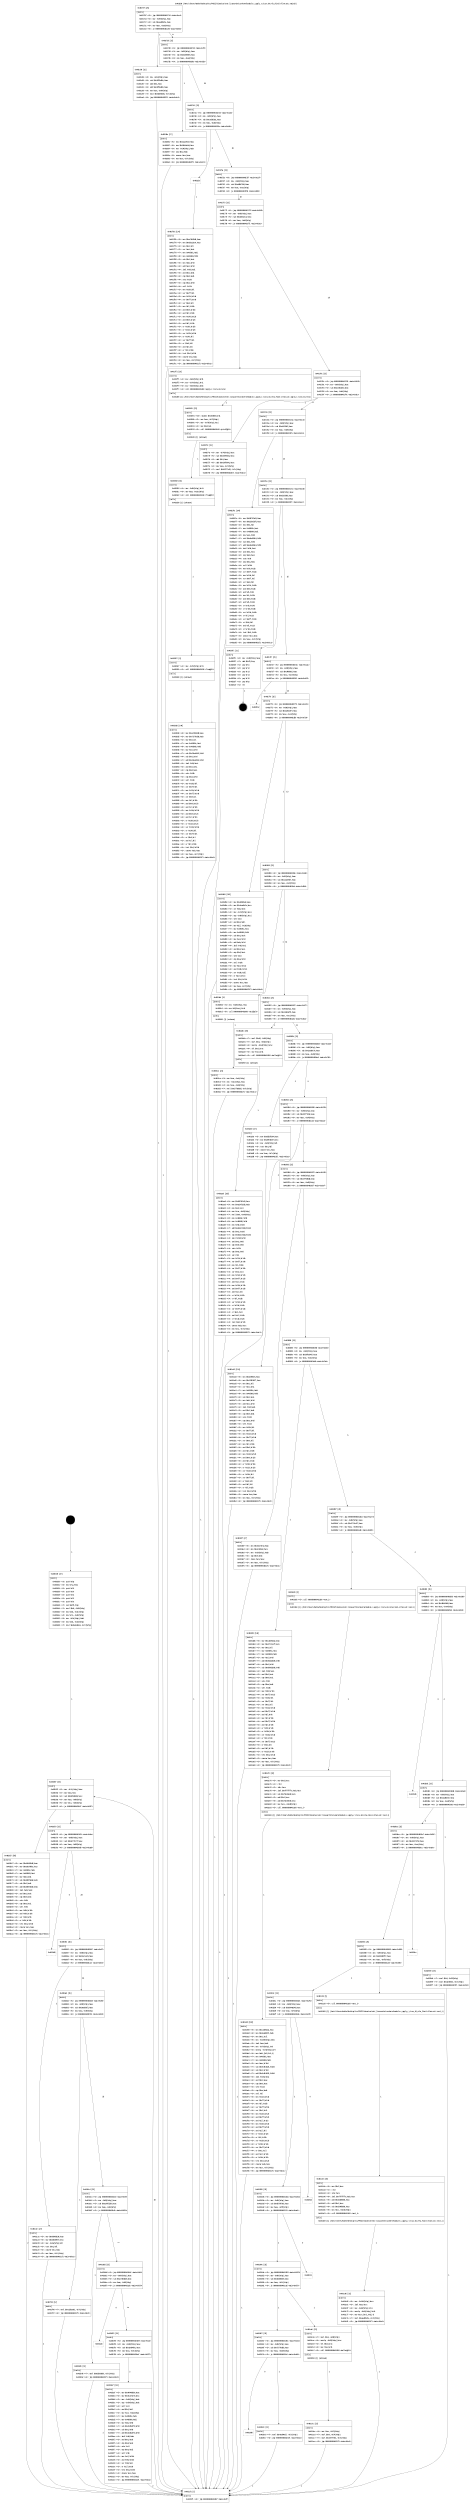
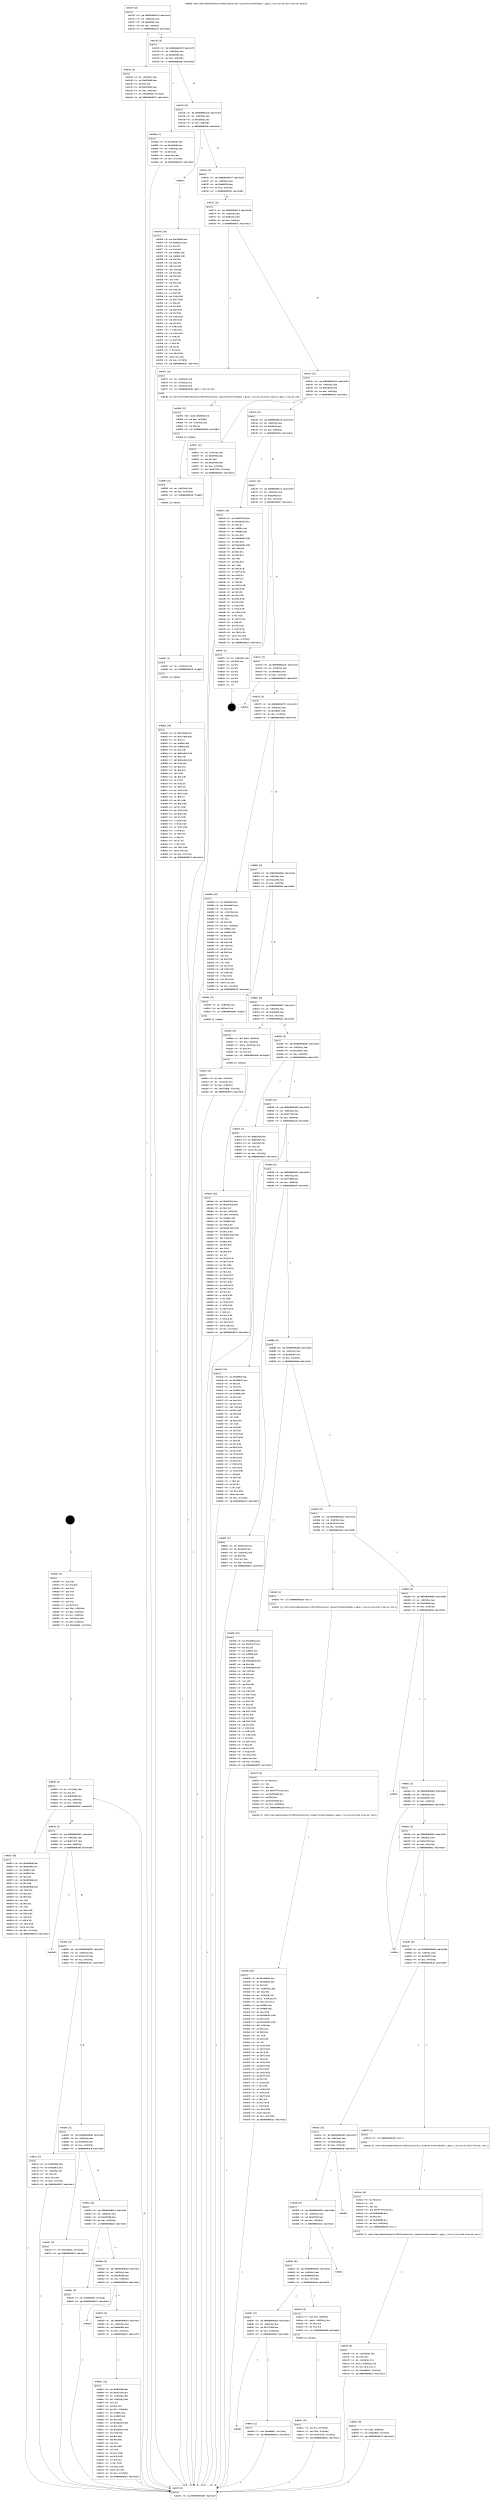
(444, 1887) -> (387, 1876)
